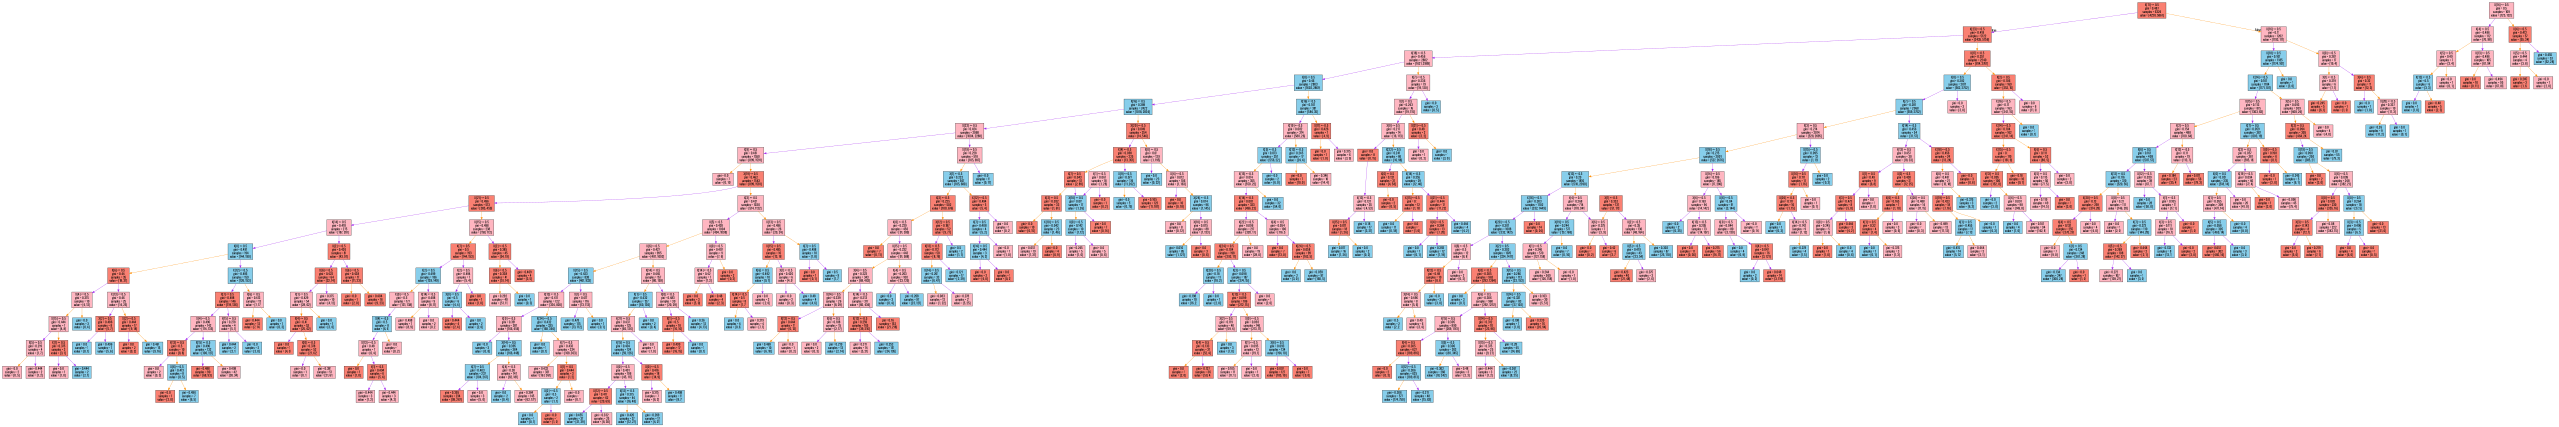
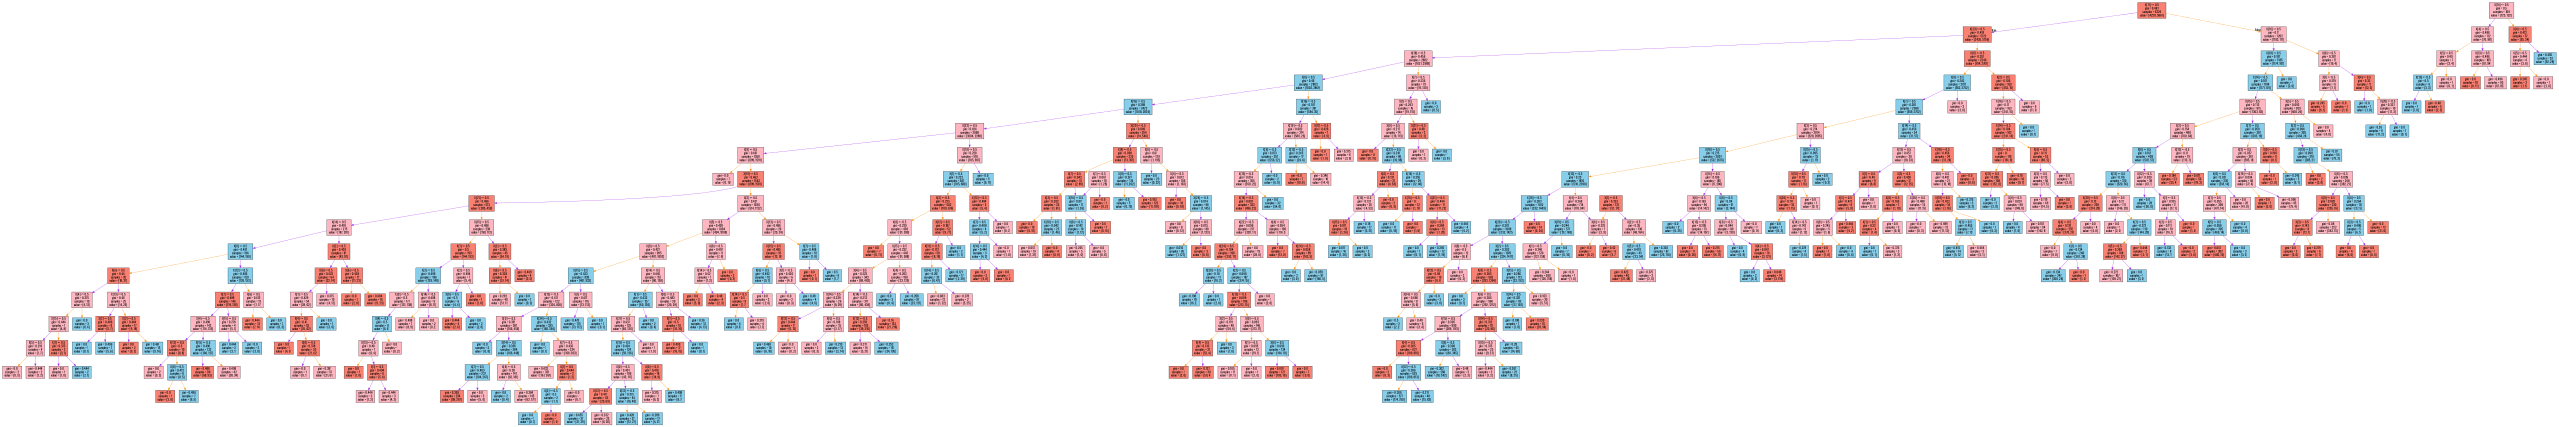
(2298, 131) -> (2298, 131)
(2306, 155) -> (2306, 155)
(1366, 177) -> (1377, 190)
